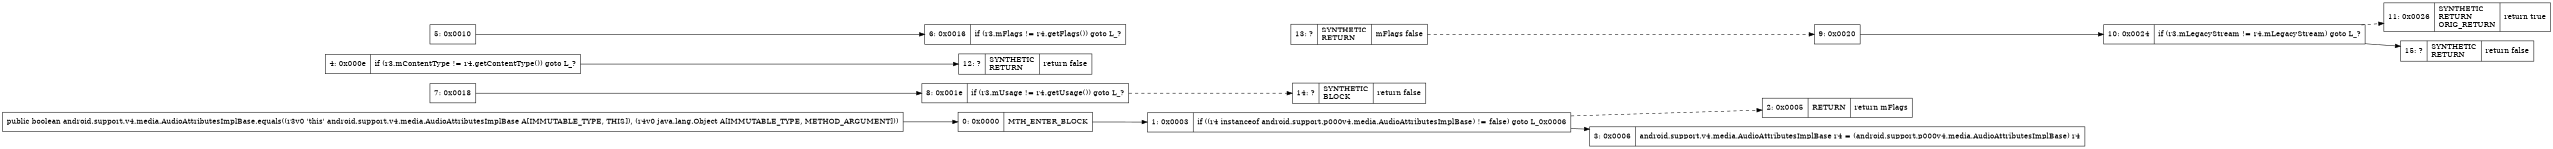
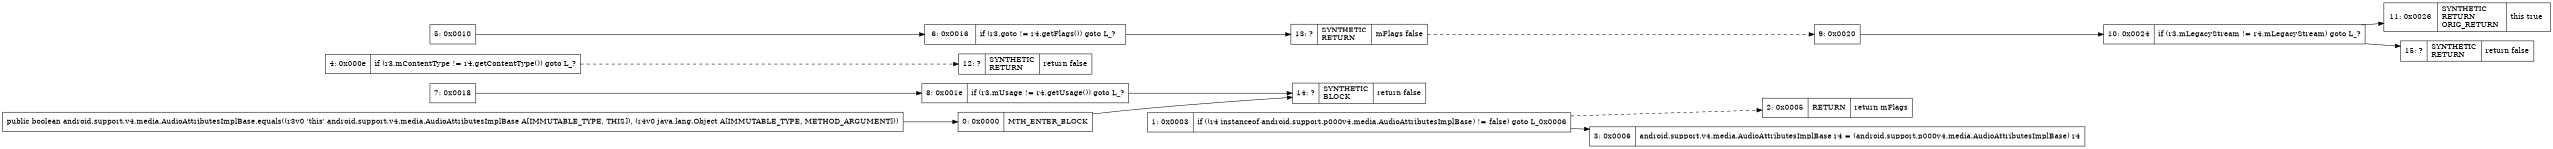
(2525, 17) -> (2527, 17)
(2370, 24) -> (2370, 24)
(1048, 34) -> (1048, 34)
none -> (1206, 34)
(767, 64) -> (767, 64)
(1208, 93) -> (1208, 93)
(1117, 122) -> (1190, 105)
